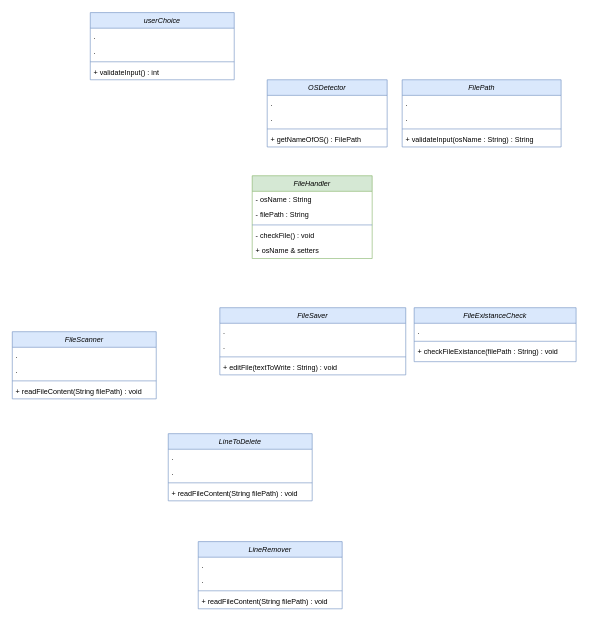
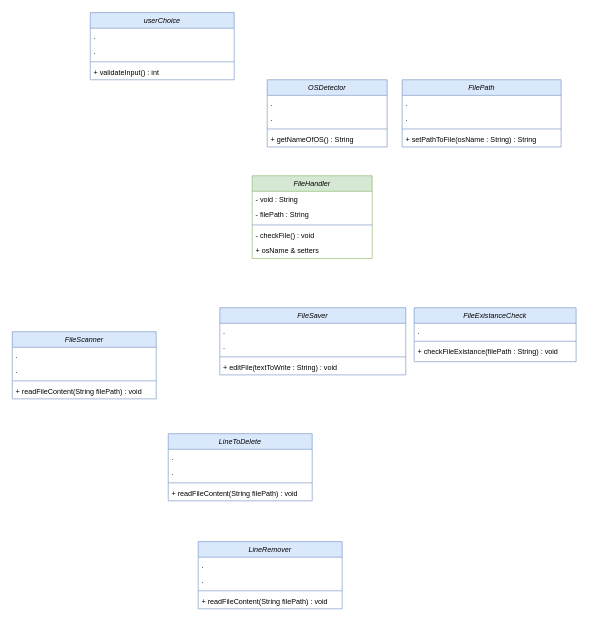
(317, 139) -> (314, 139)
(480, 139) -> (480, 139)
(285, 199) -> (280, 199)
